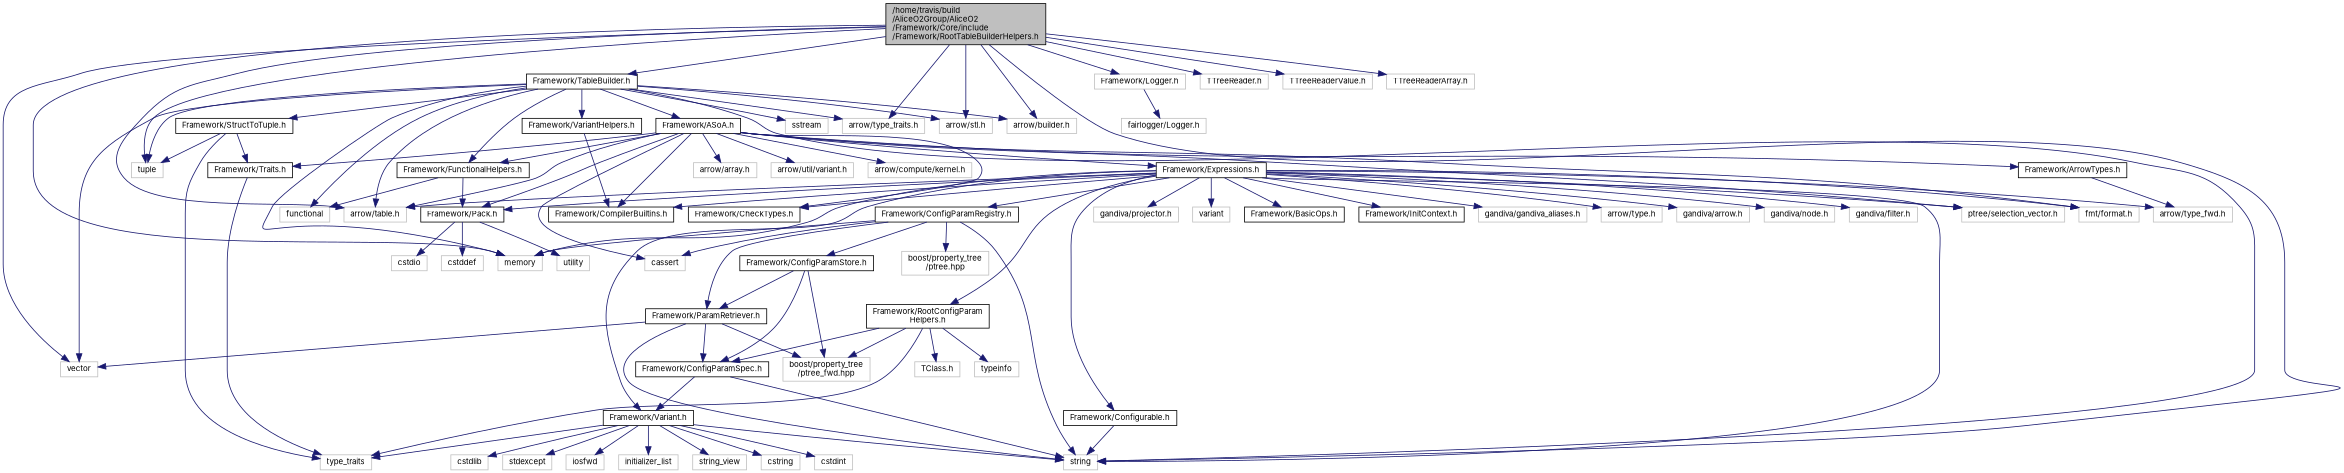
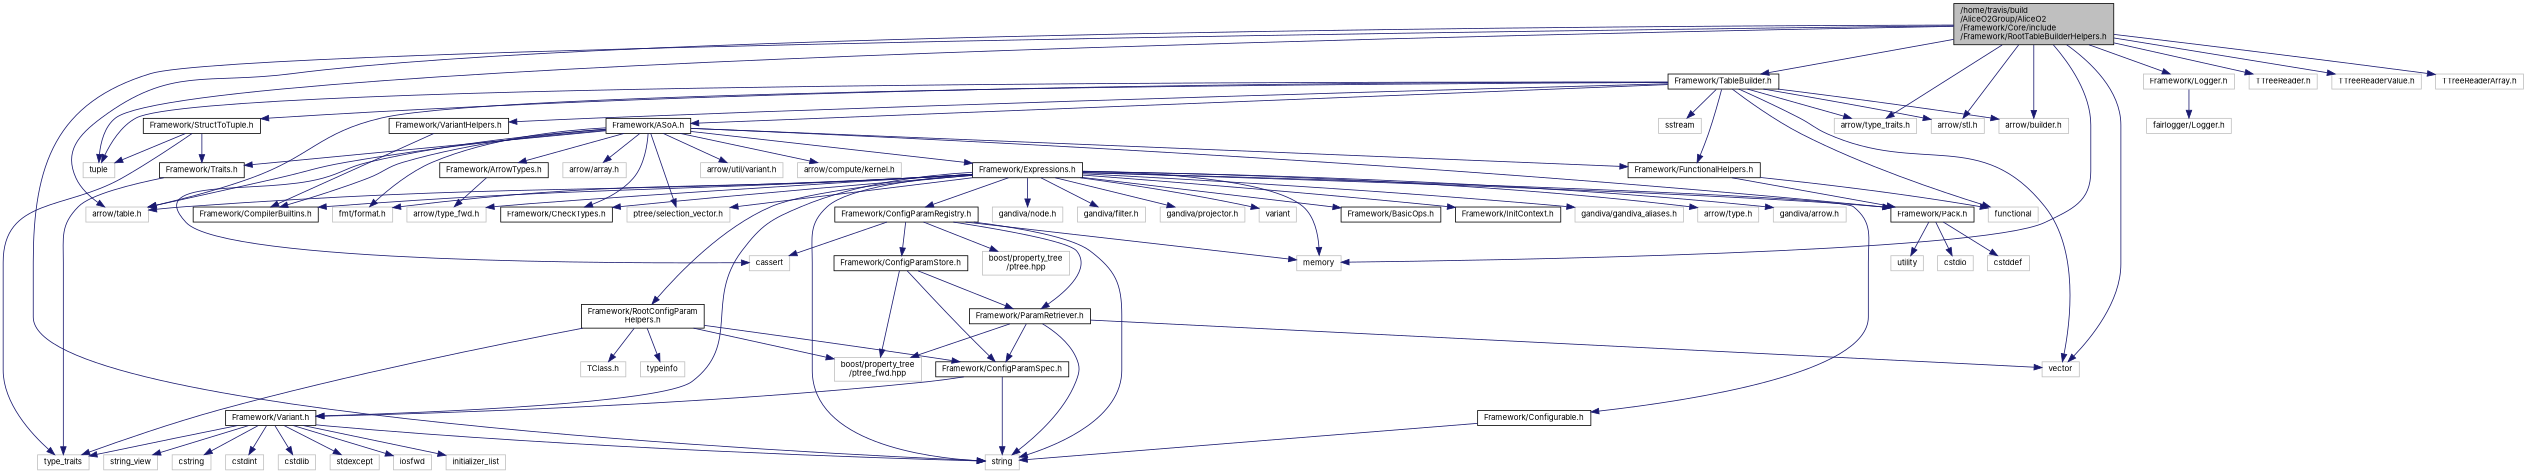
(2097, 158) -> none
(282, 196) -> none
